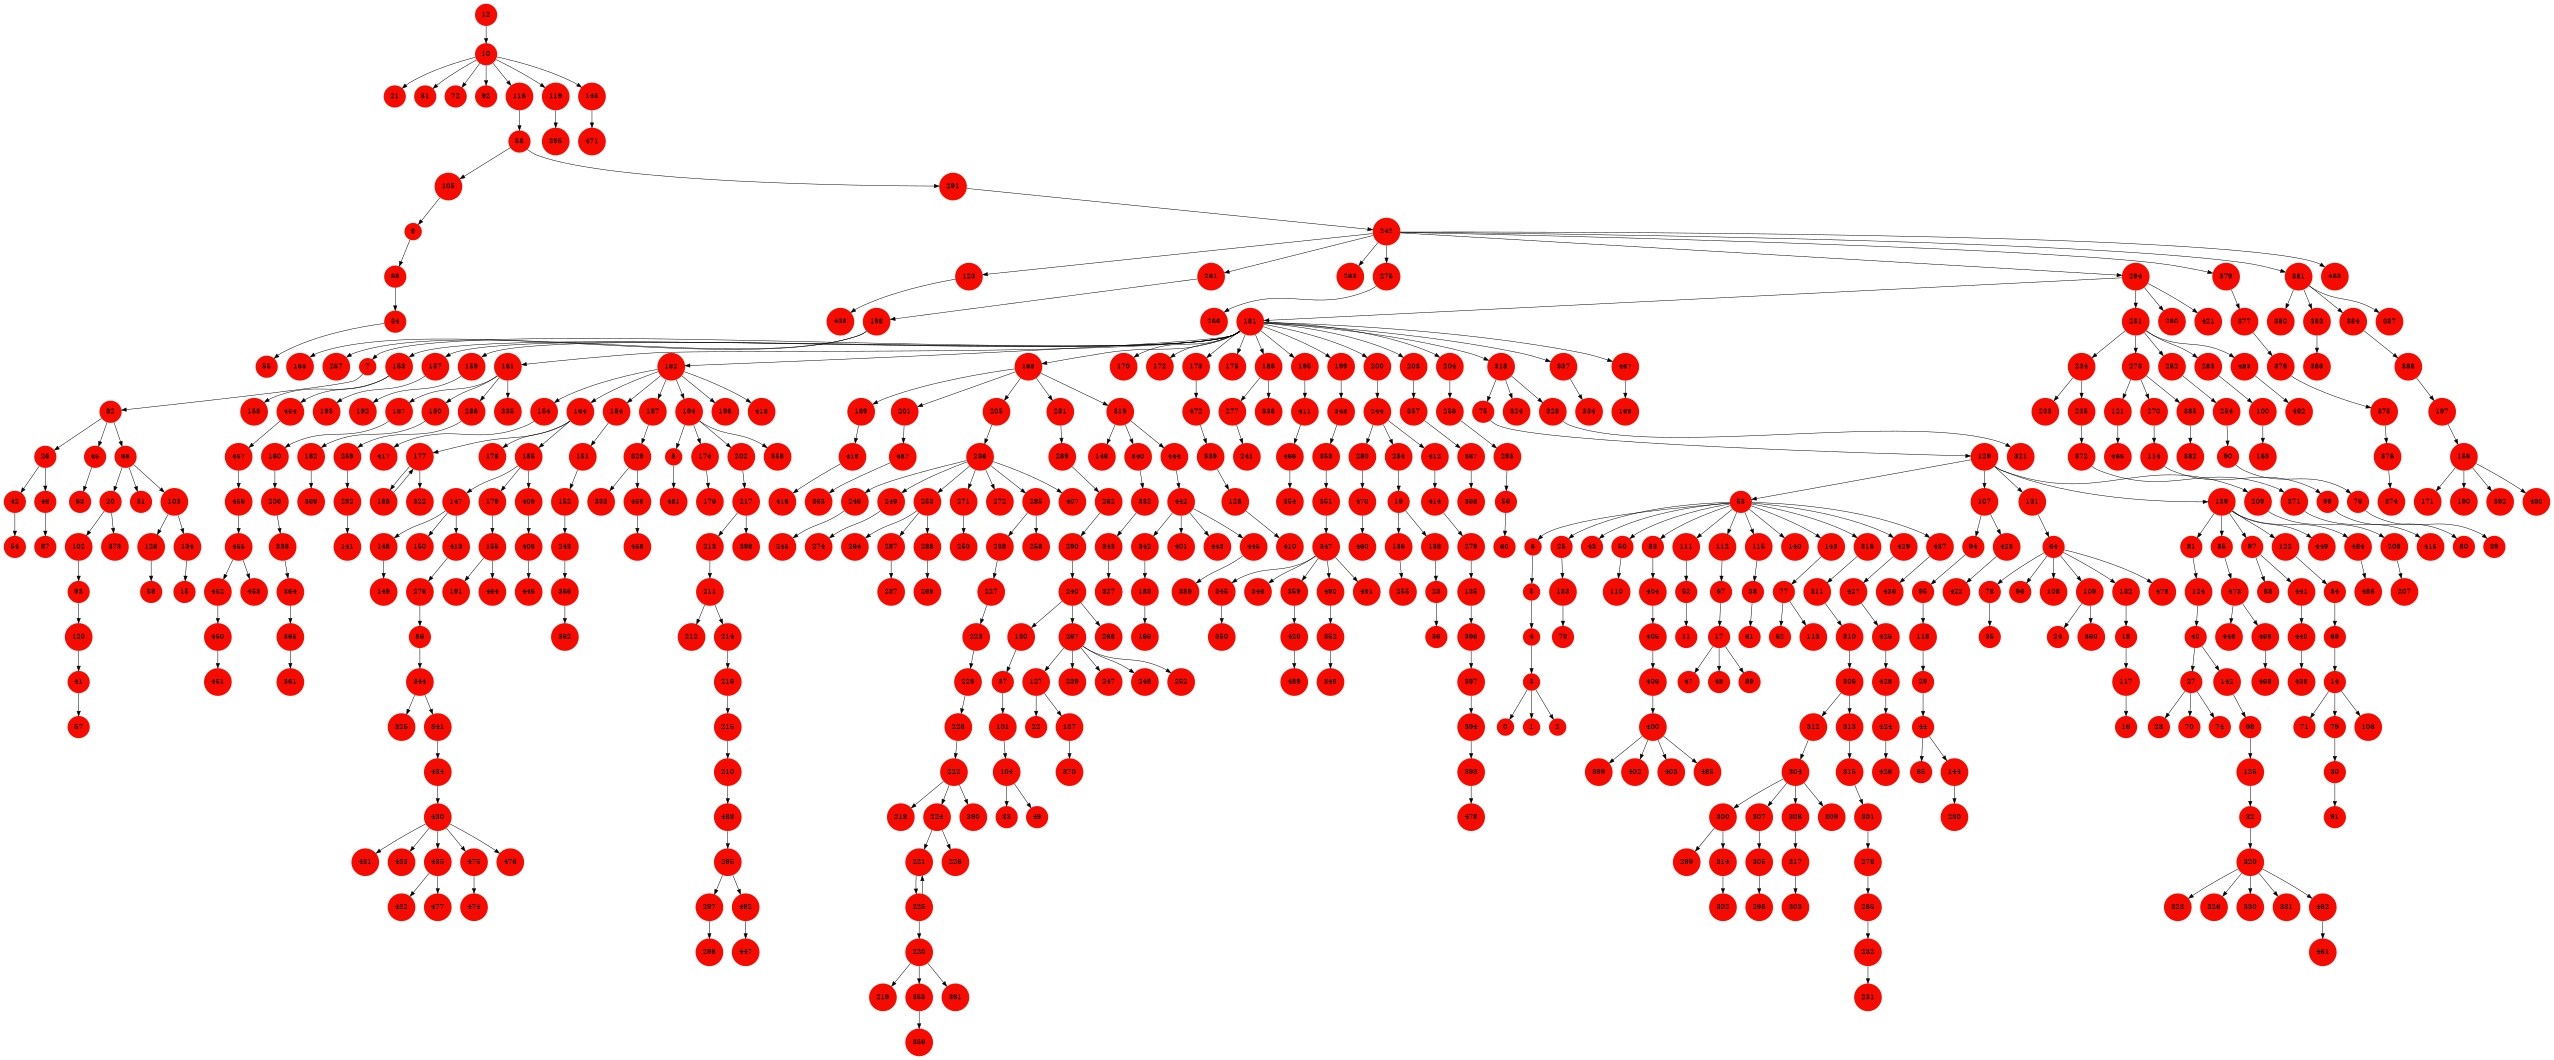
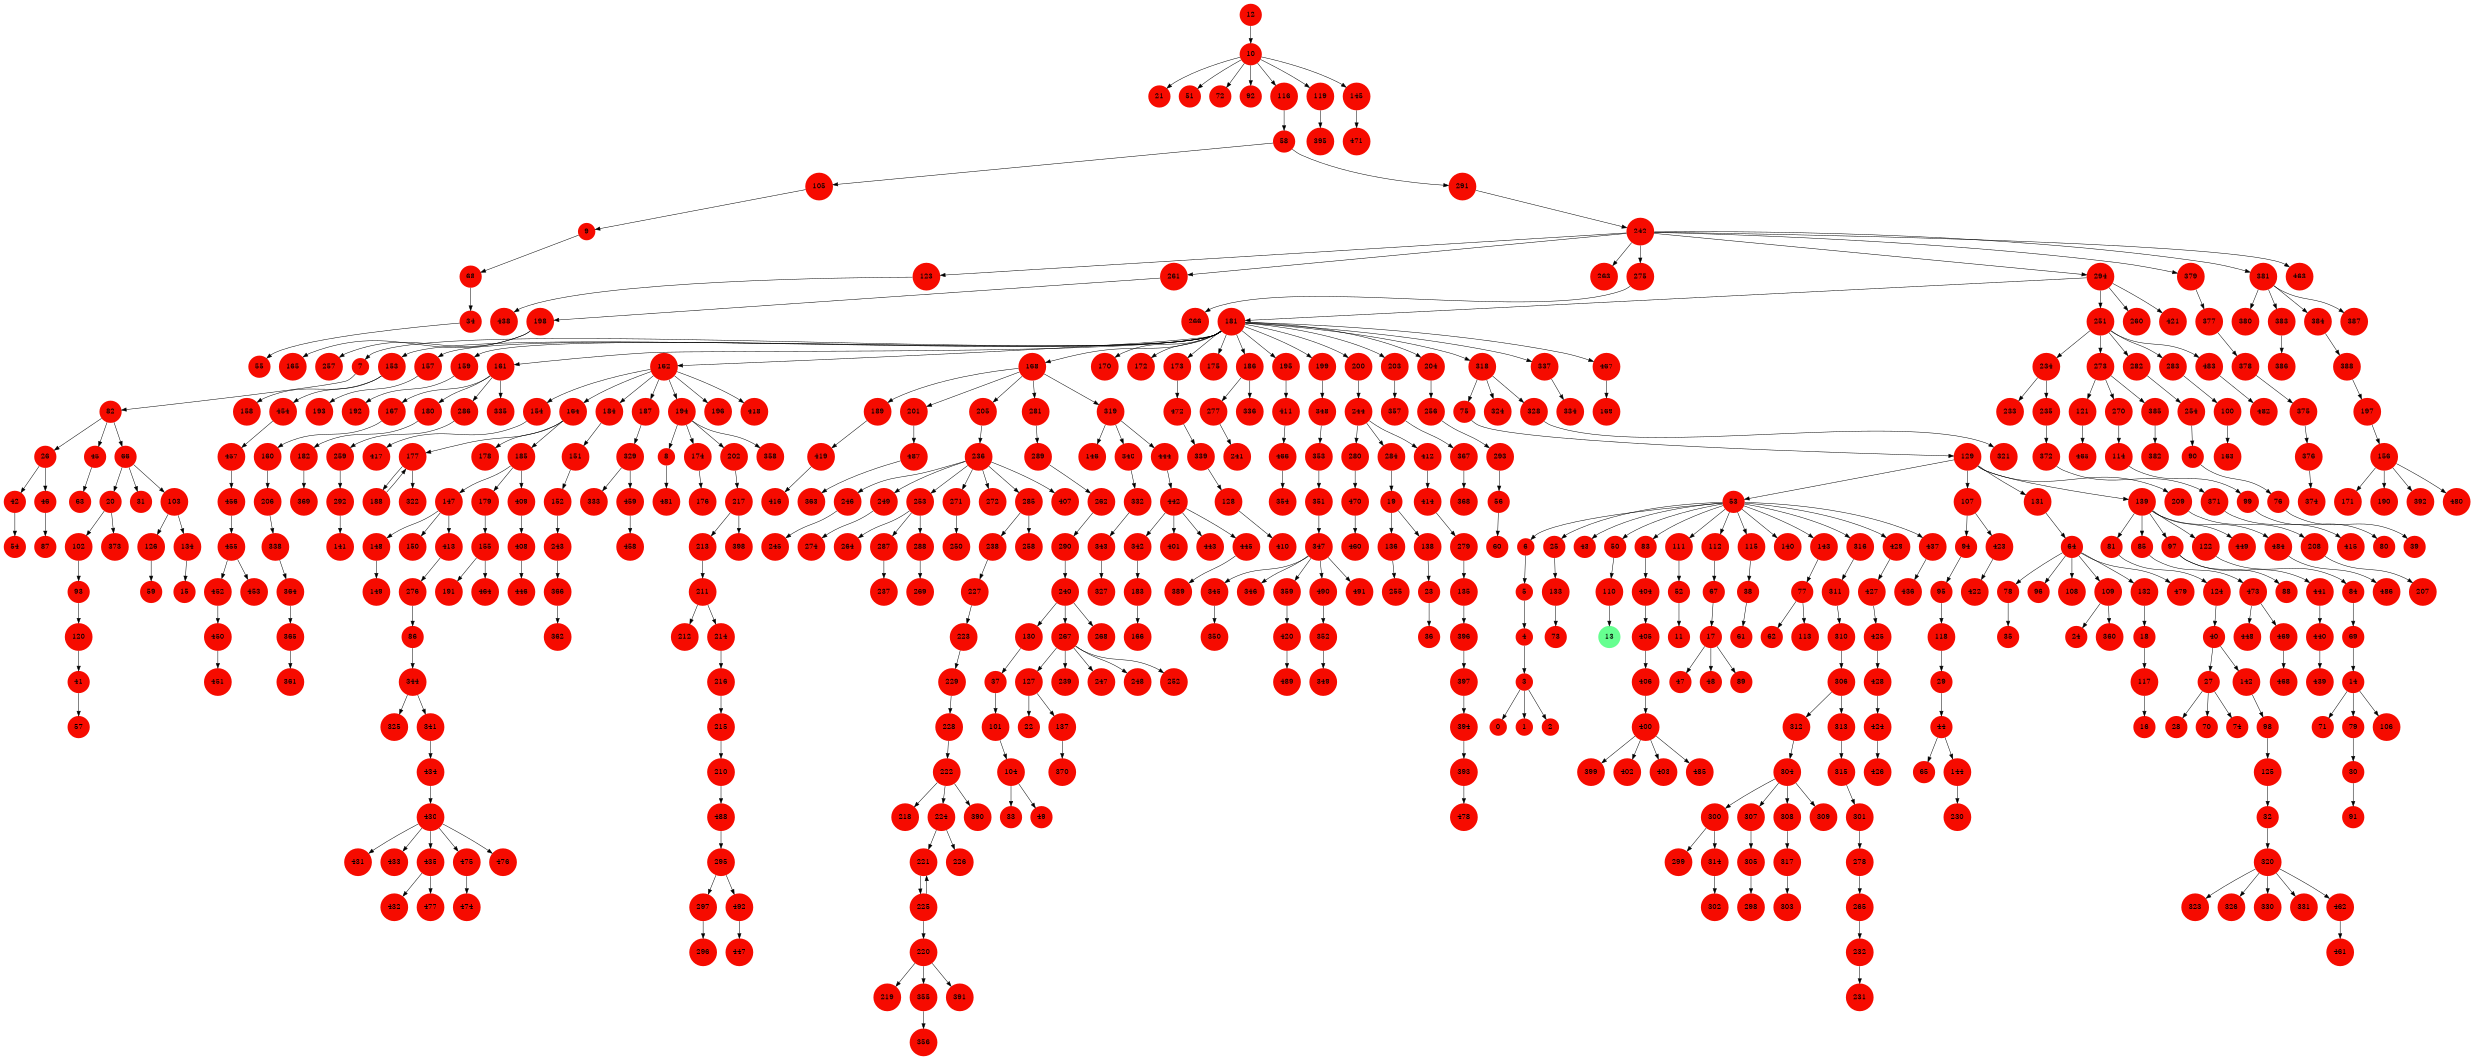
none -> (1609, 637)
